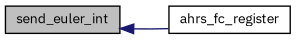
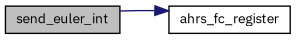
(151, 29) -> (137, 11)
